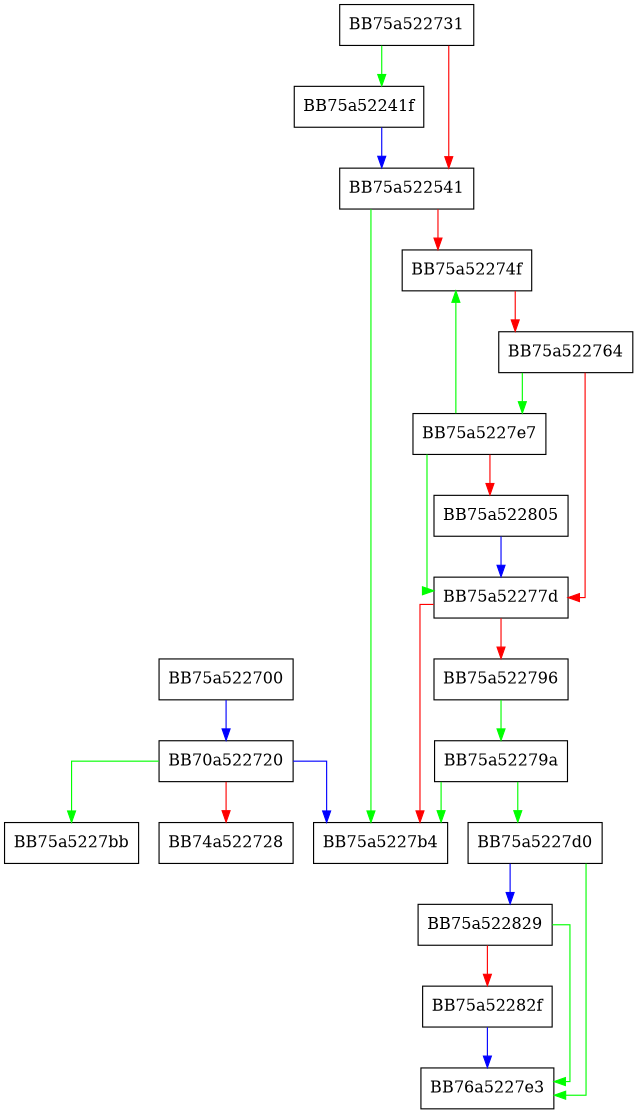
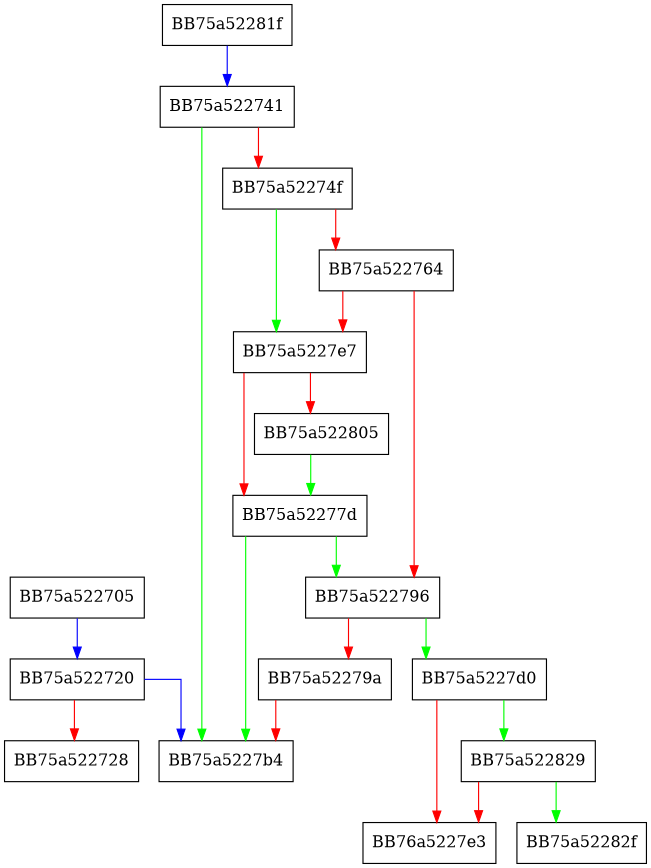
(407, 25) -> none
(359, 107) -> (227, 25)
(407, 189) -> (227, 107)
(456, 358) -> (276, 265)
(522, 387) -> (343, 305)
(585, 488) -> (414, 428)
(427, 523) -> (244, 428)
(501, 551) -> (311, 469)
(501, 633) -> (336, 551)
(226, 679) -> (77, 598)
(420, 701) -> (246, 633)
(501, 714) -> (349, 633)
(226, 761) -> (77, 679)
(441, 796) -> (276, 714)
(518, 796) -> (426, 633)
(72, 843) -> none
(226, 843) -> (72, 761)
(510, 878) -> (504, 714)
(487, 960) -> (556, 796)
(586, 990) -> (437, 756)
(570, 997) -> (479, 796)
(487, 1042) -> none
